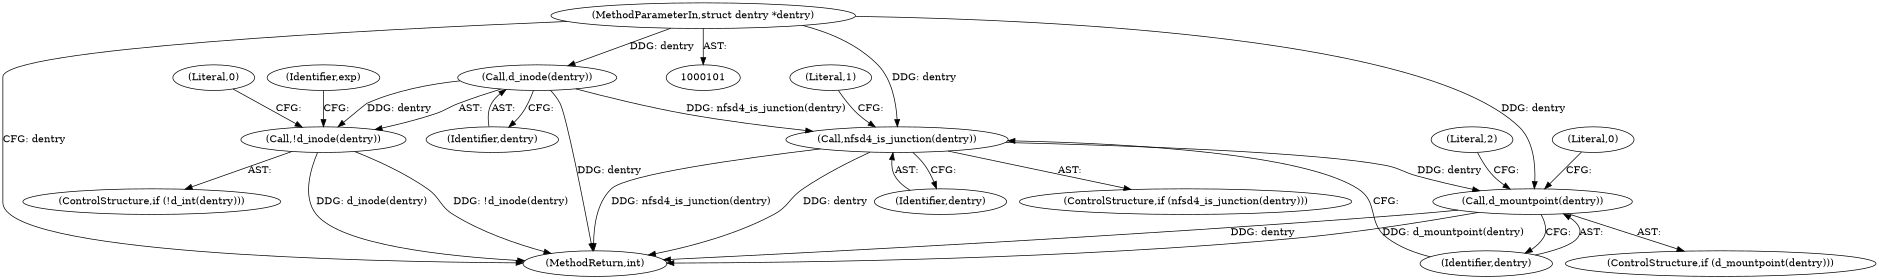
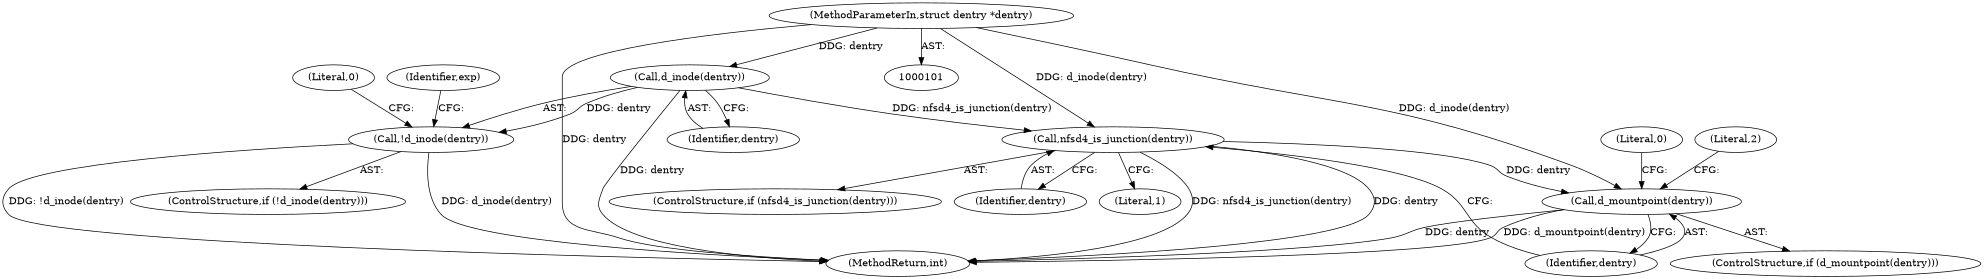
(924, 78) -> (1092, 78)
(852, 108) -> (1125, 167)
(1534, 109) -> (1454, 109)
(34, 140) -> (595, 140)
(152, 202) -> (268, 202)
